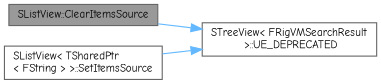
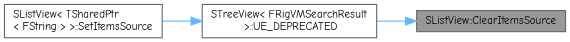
(175, 26) -> (391, 21)
